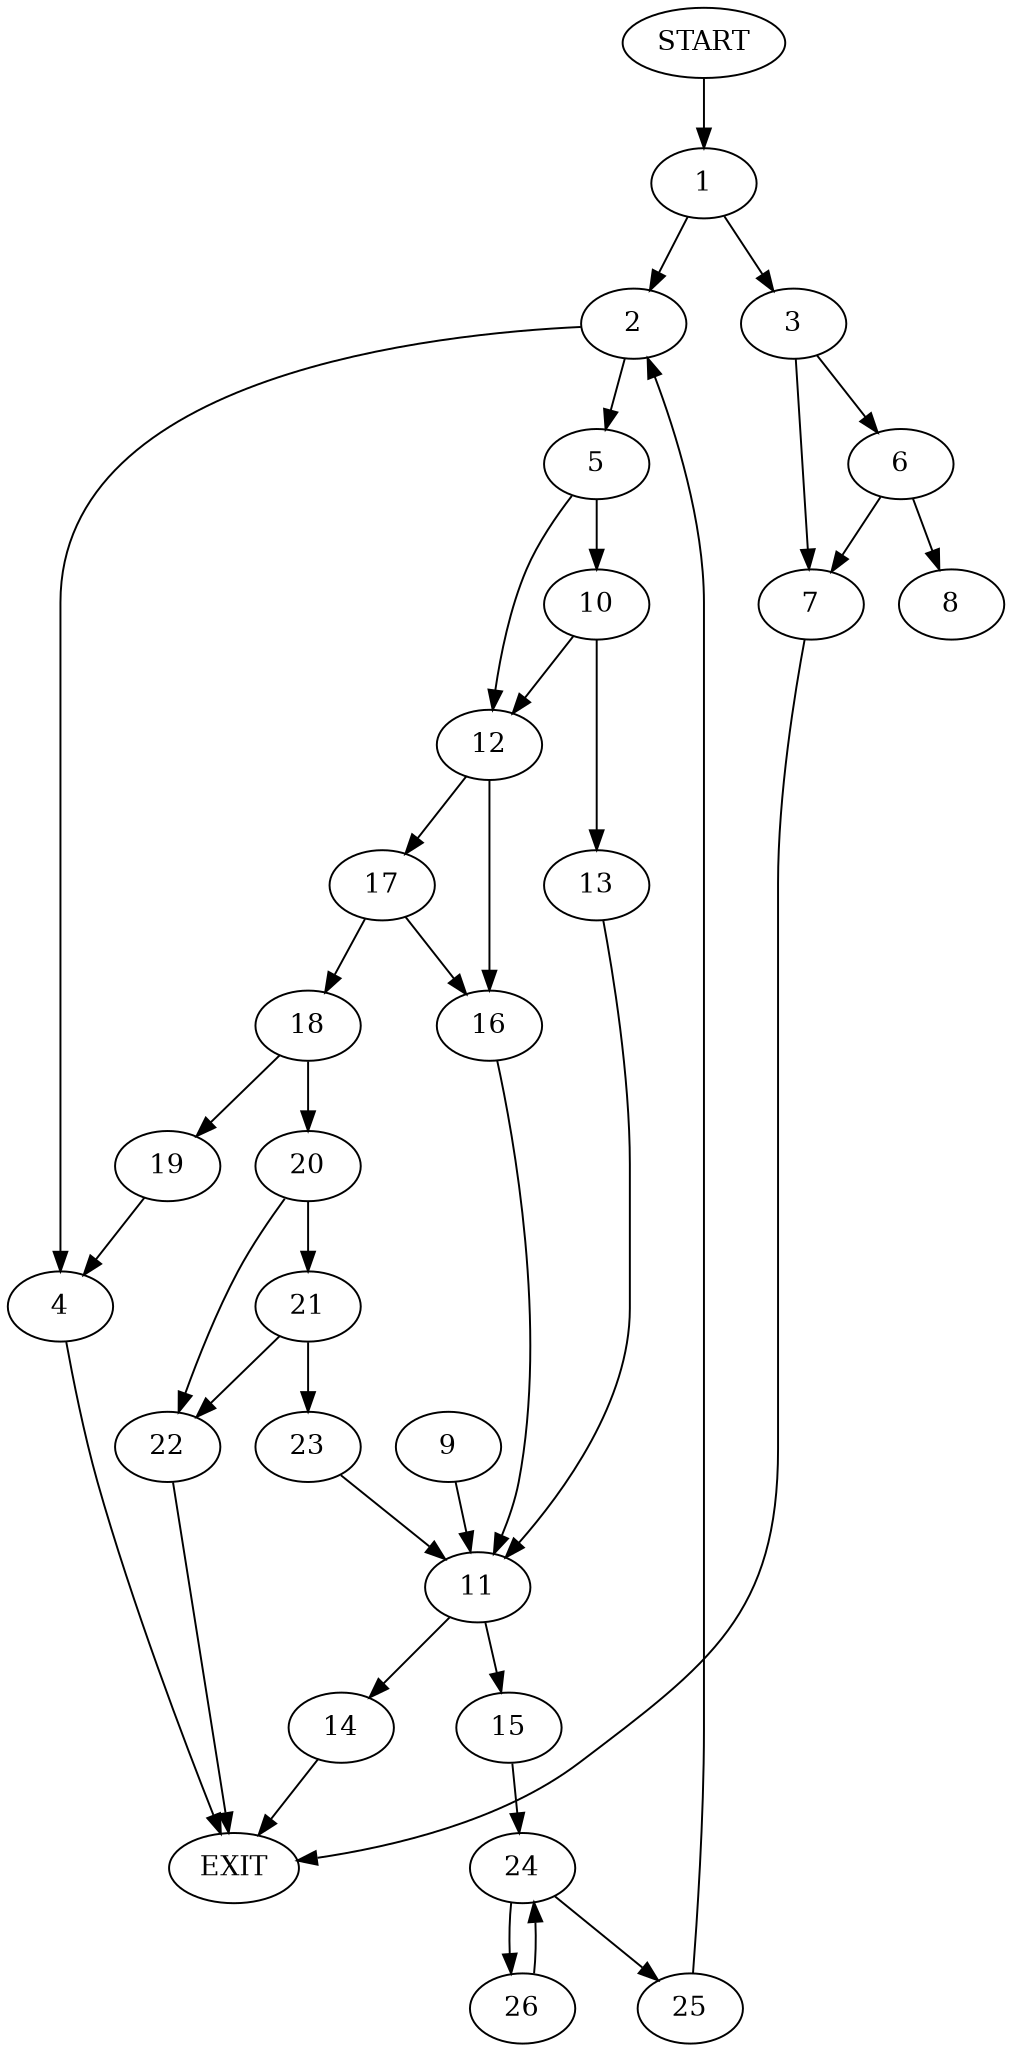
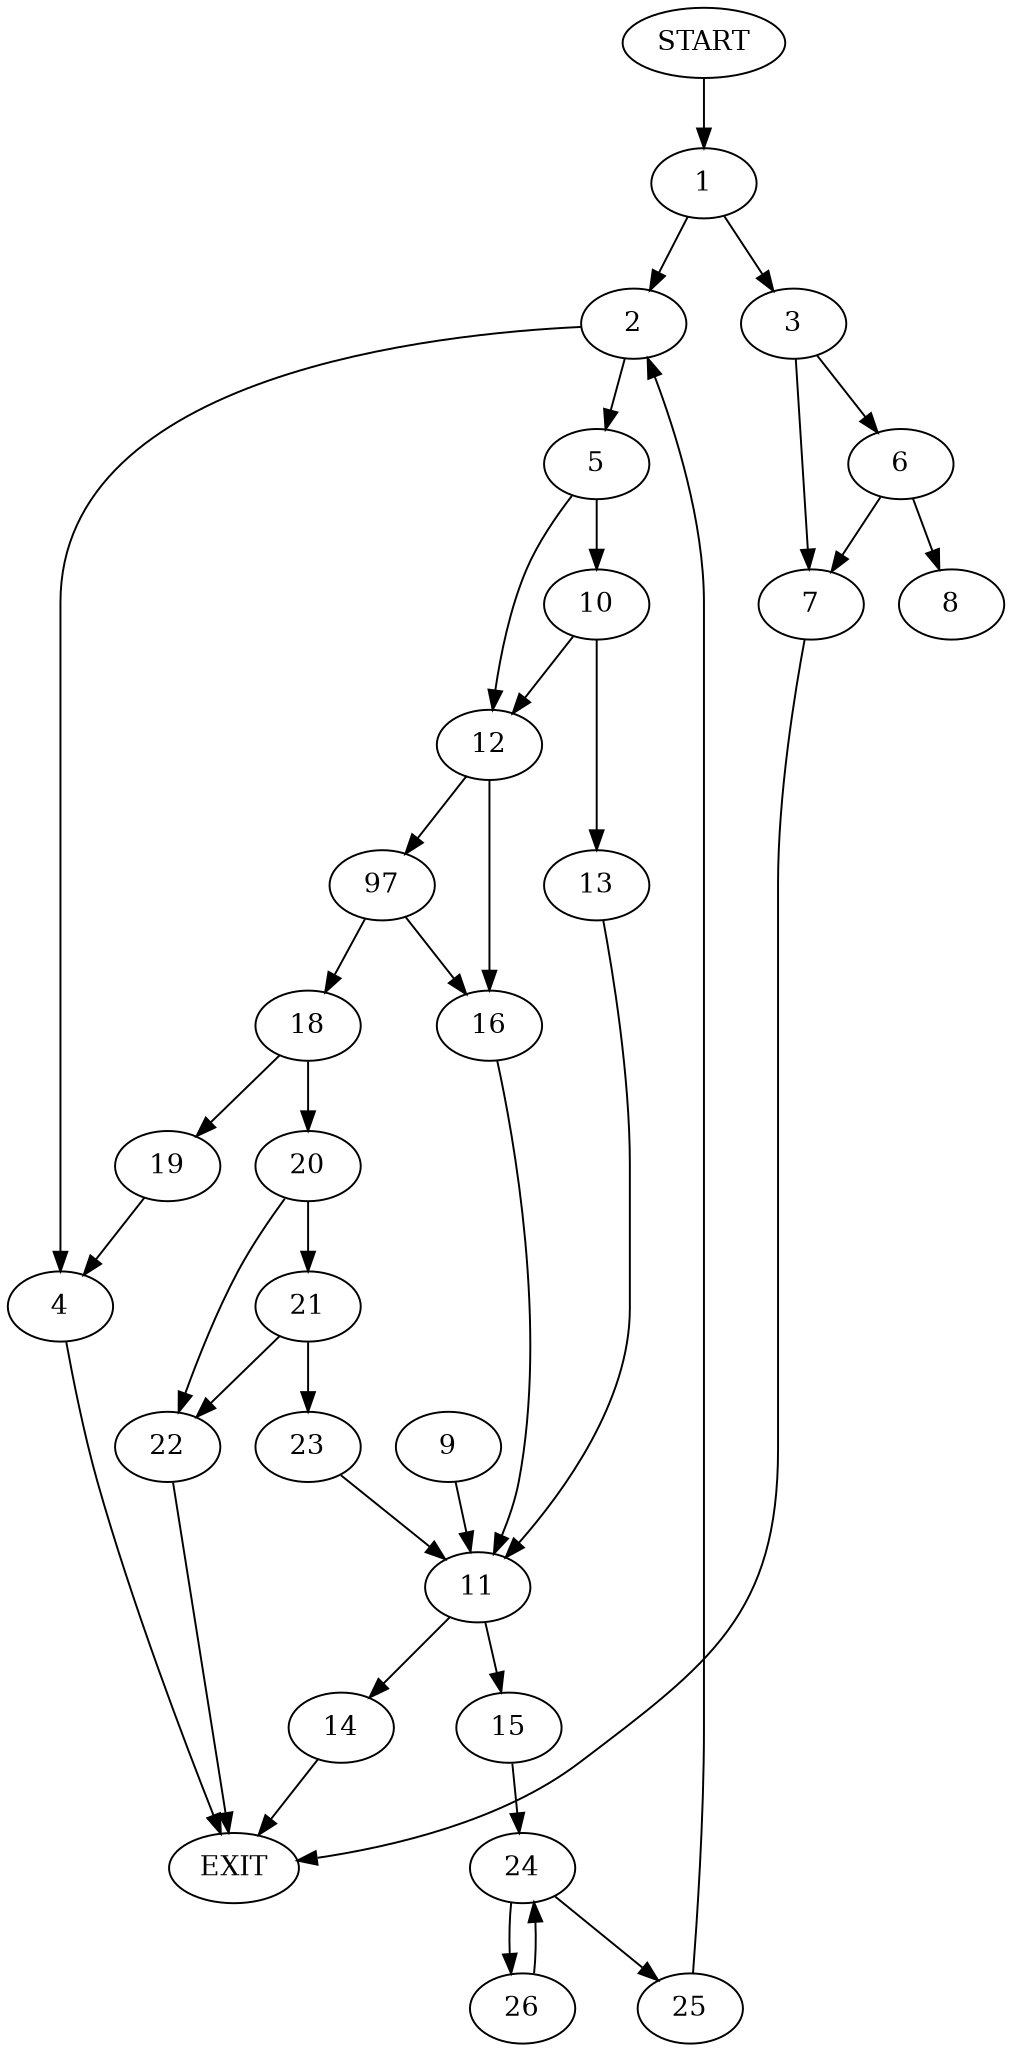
(382, 885) -> (382, 885)
